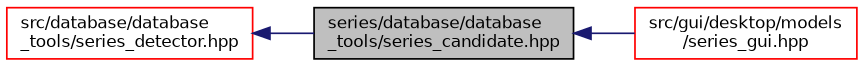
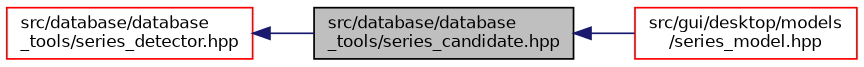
(444, 33) -> (444, 33)
(746, 33) -> (746, 33)
